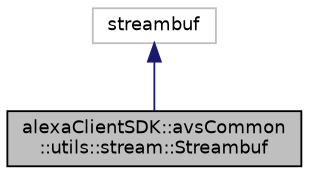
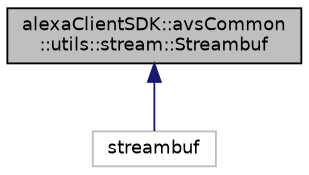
(154, 87) -> (154, 107)
